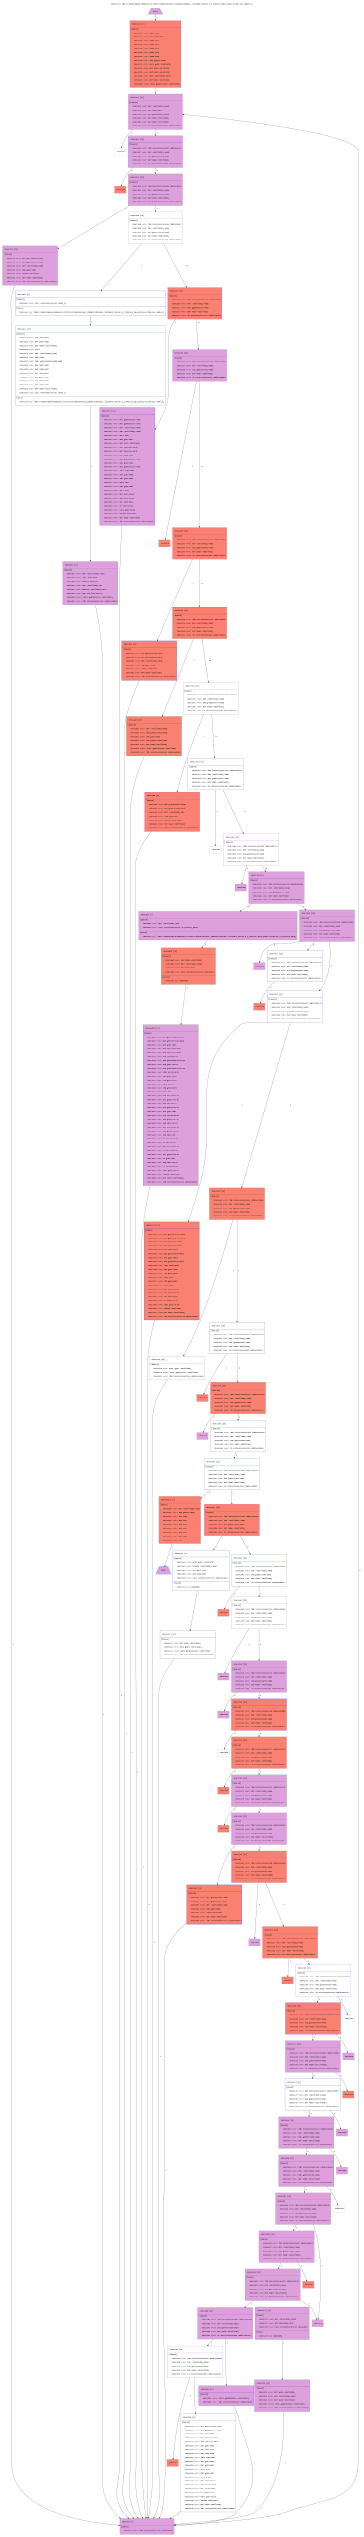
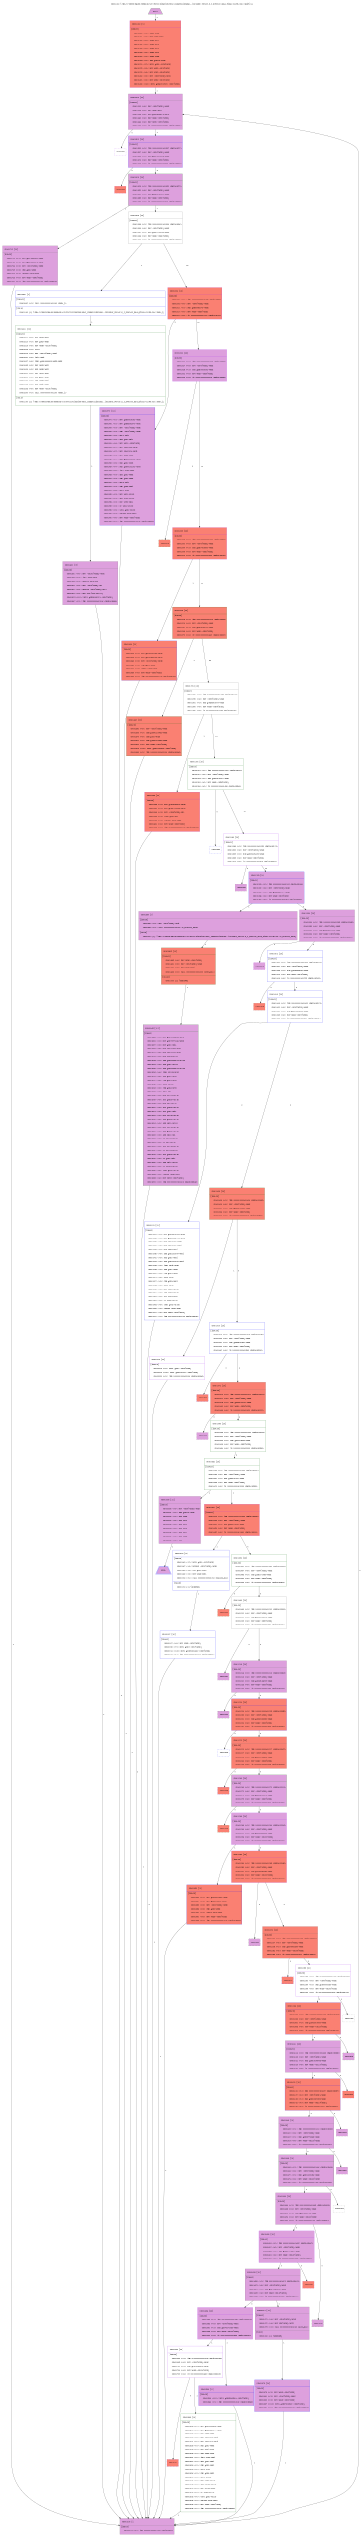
(329, 967) -> (295, 986)
(172, 1271) -> (172, 1271)
(180, 1520) -> (180, 1520)
(313, 2094) -> (313, 2094)
(311, 2307) -> (277, 2303)
